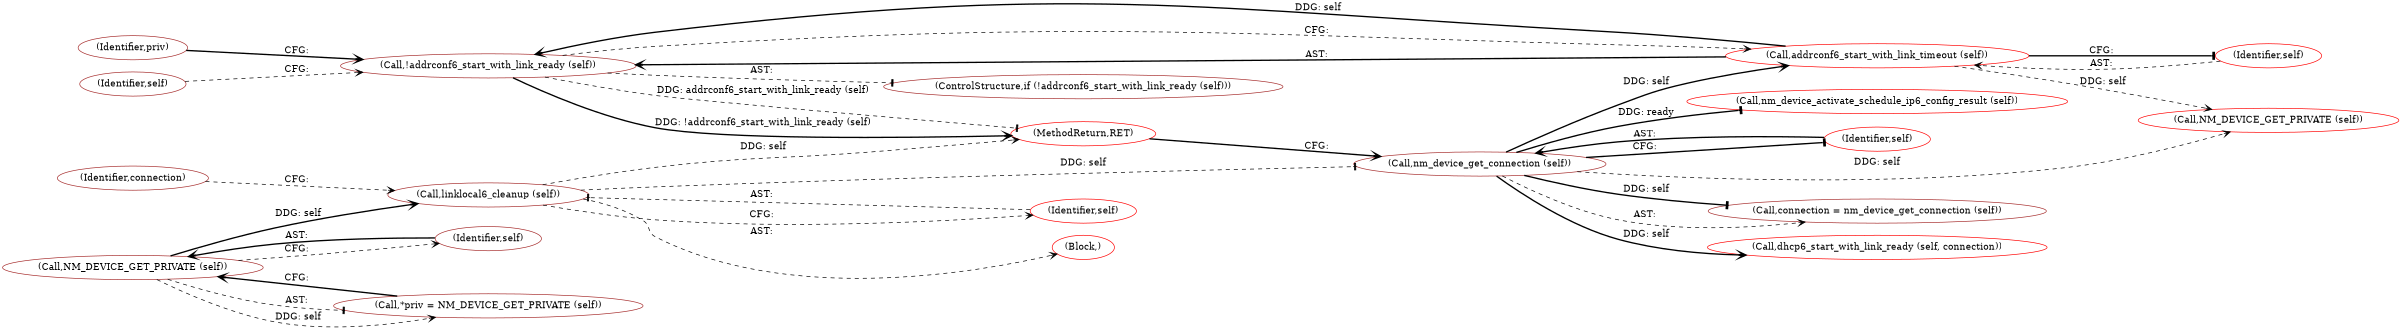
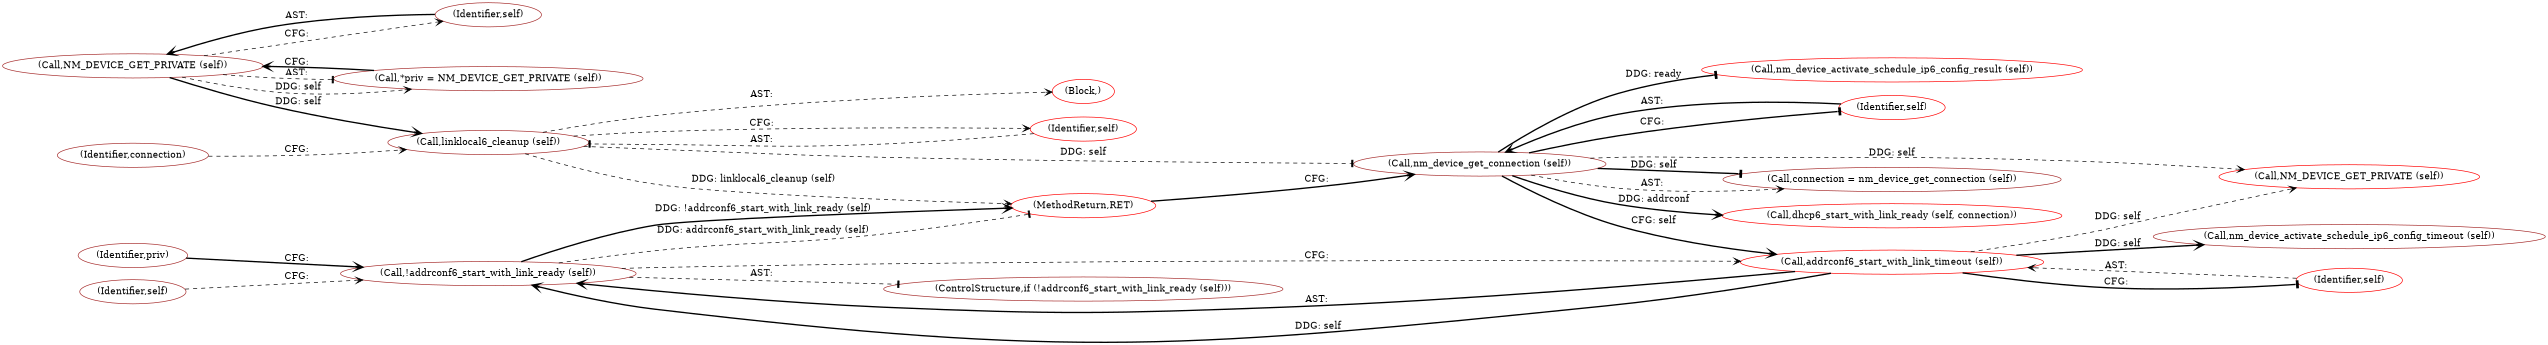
(1646, 82) -> (1654, 221)
(763, 147) -> (763, 179)
(1646, 234) -> (1654, 199)
none -> (2349, 237)
